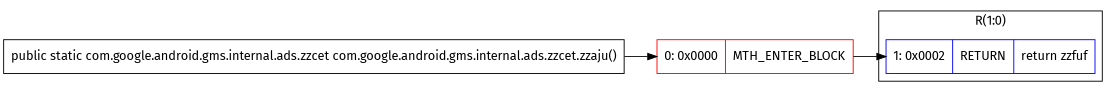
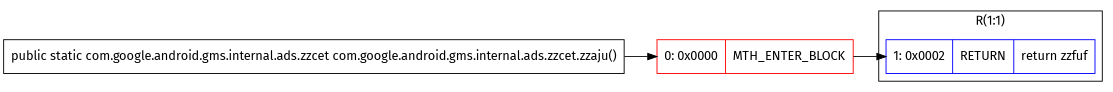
(991, 21) -> (991, 21)
